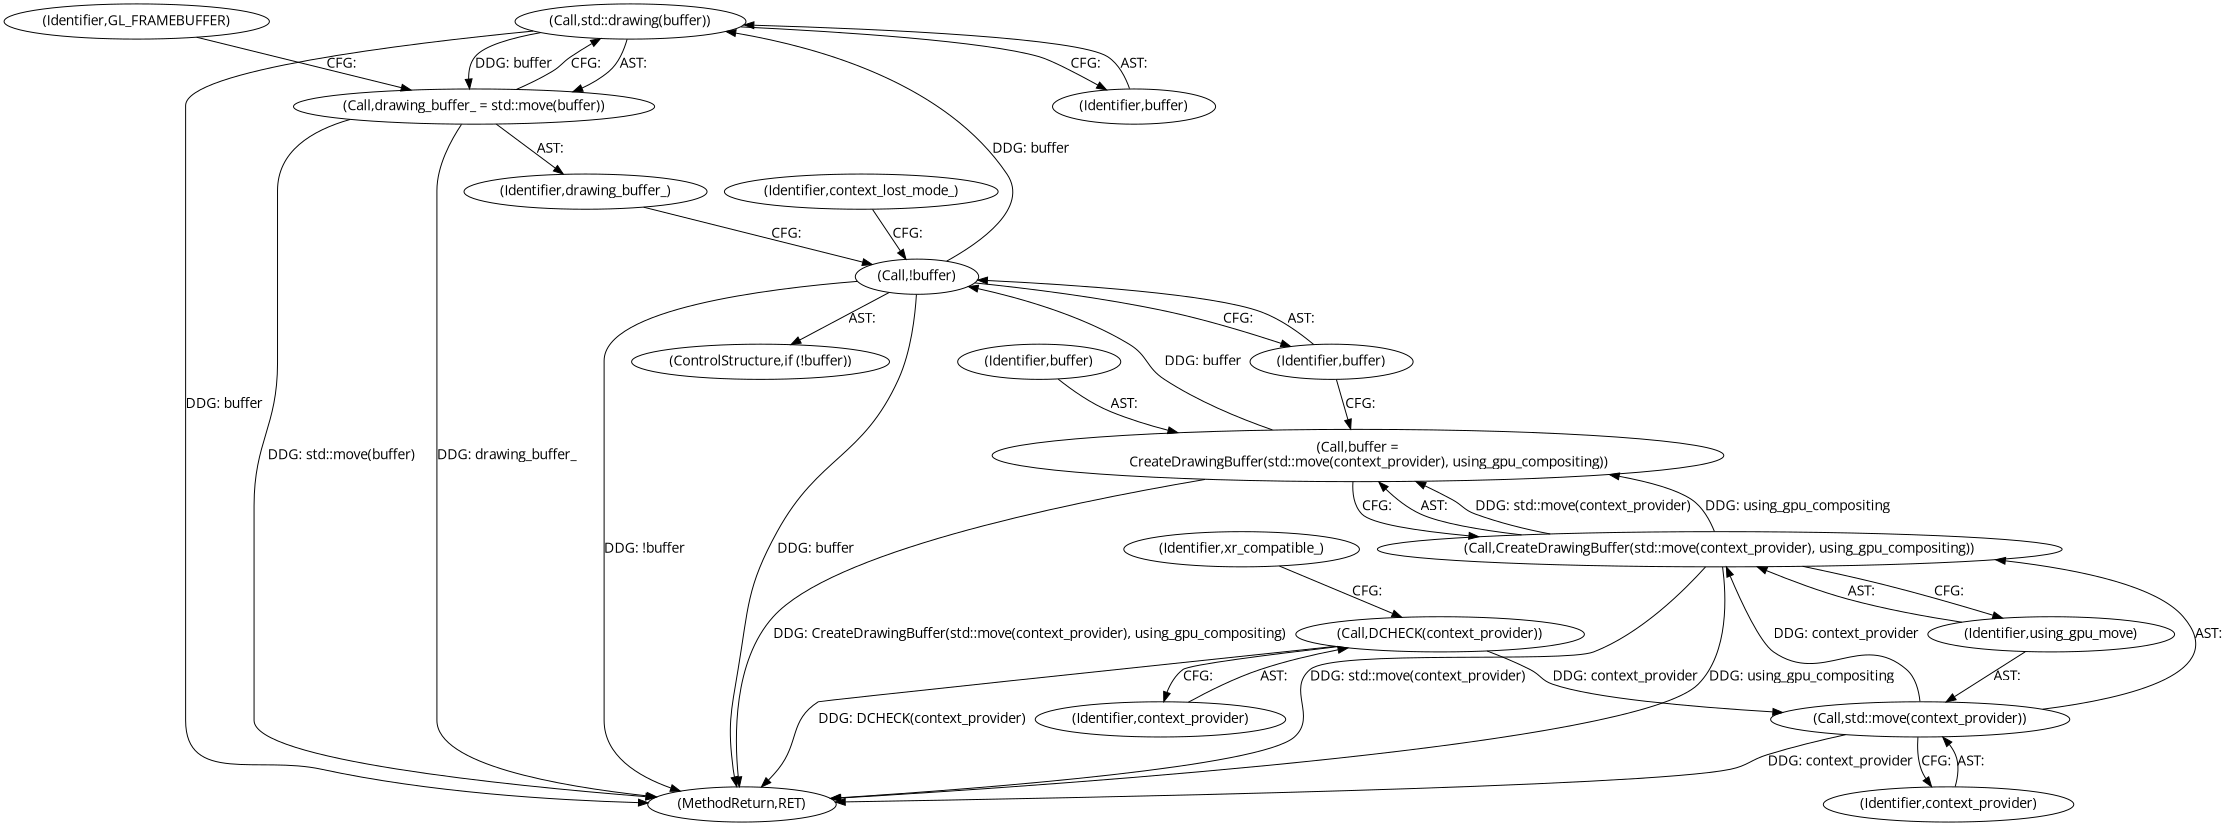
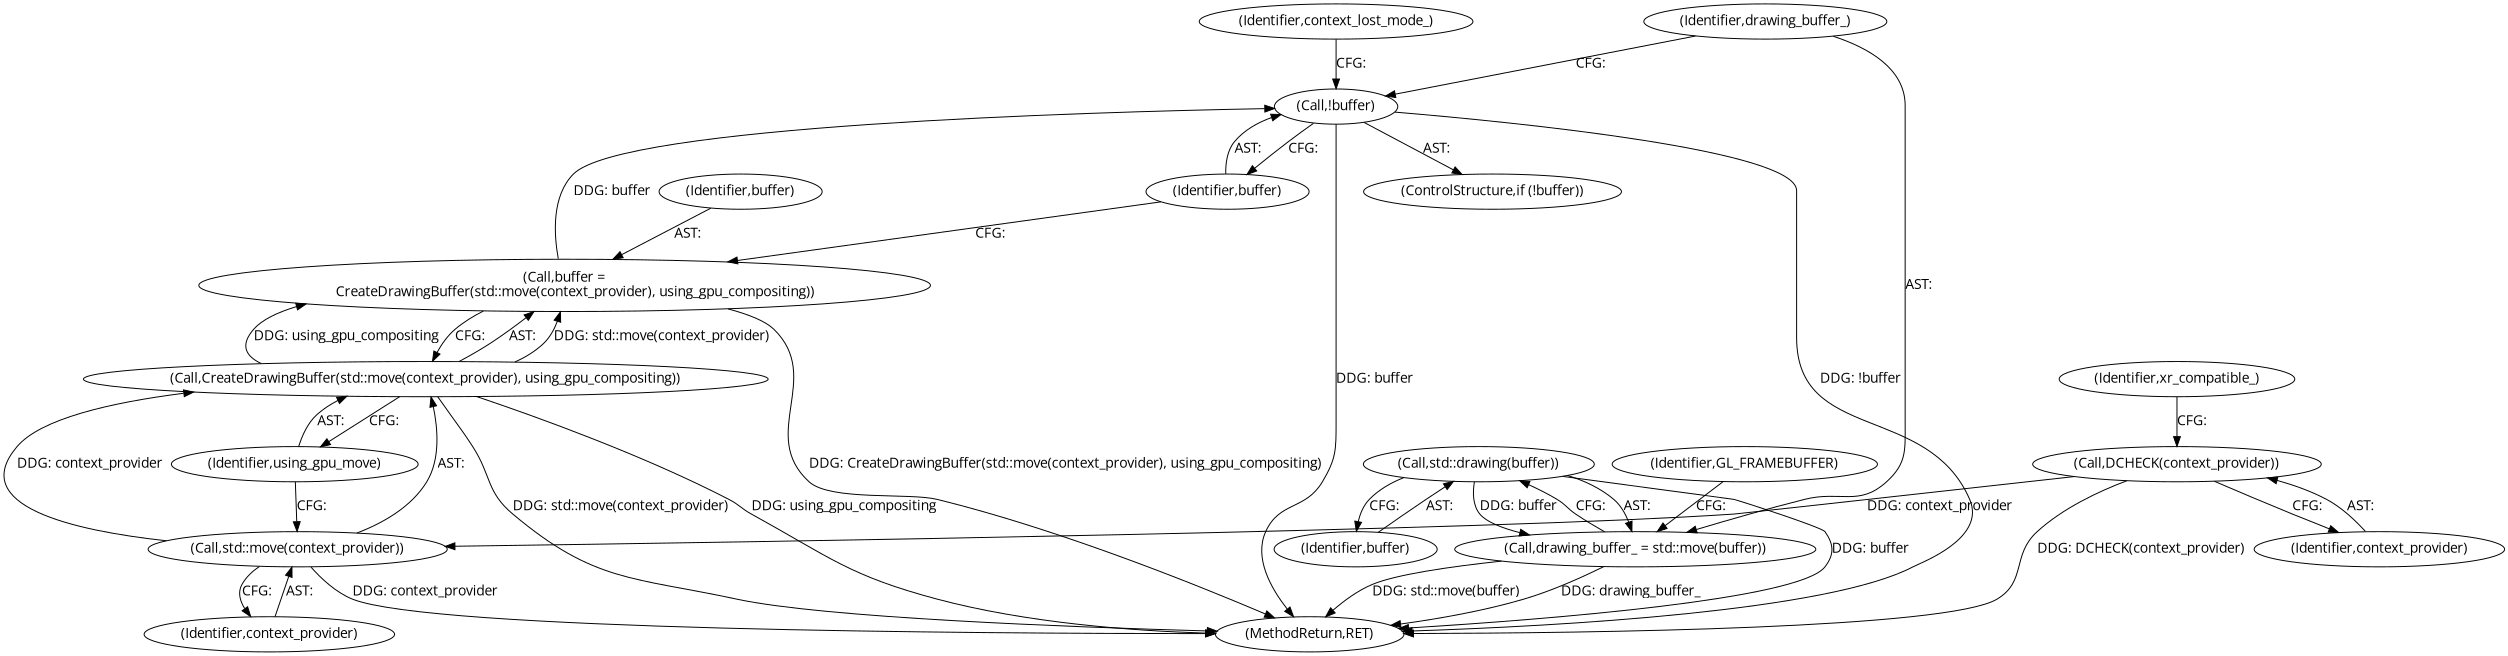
(937, 107) -> none
(526, 146) -> (1905, 342)
(2009, 677) -> (314, 507)
